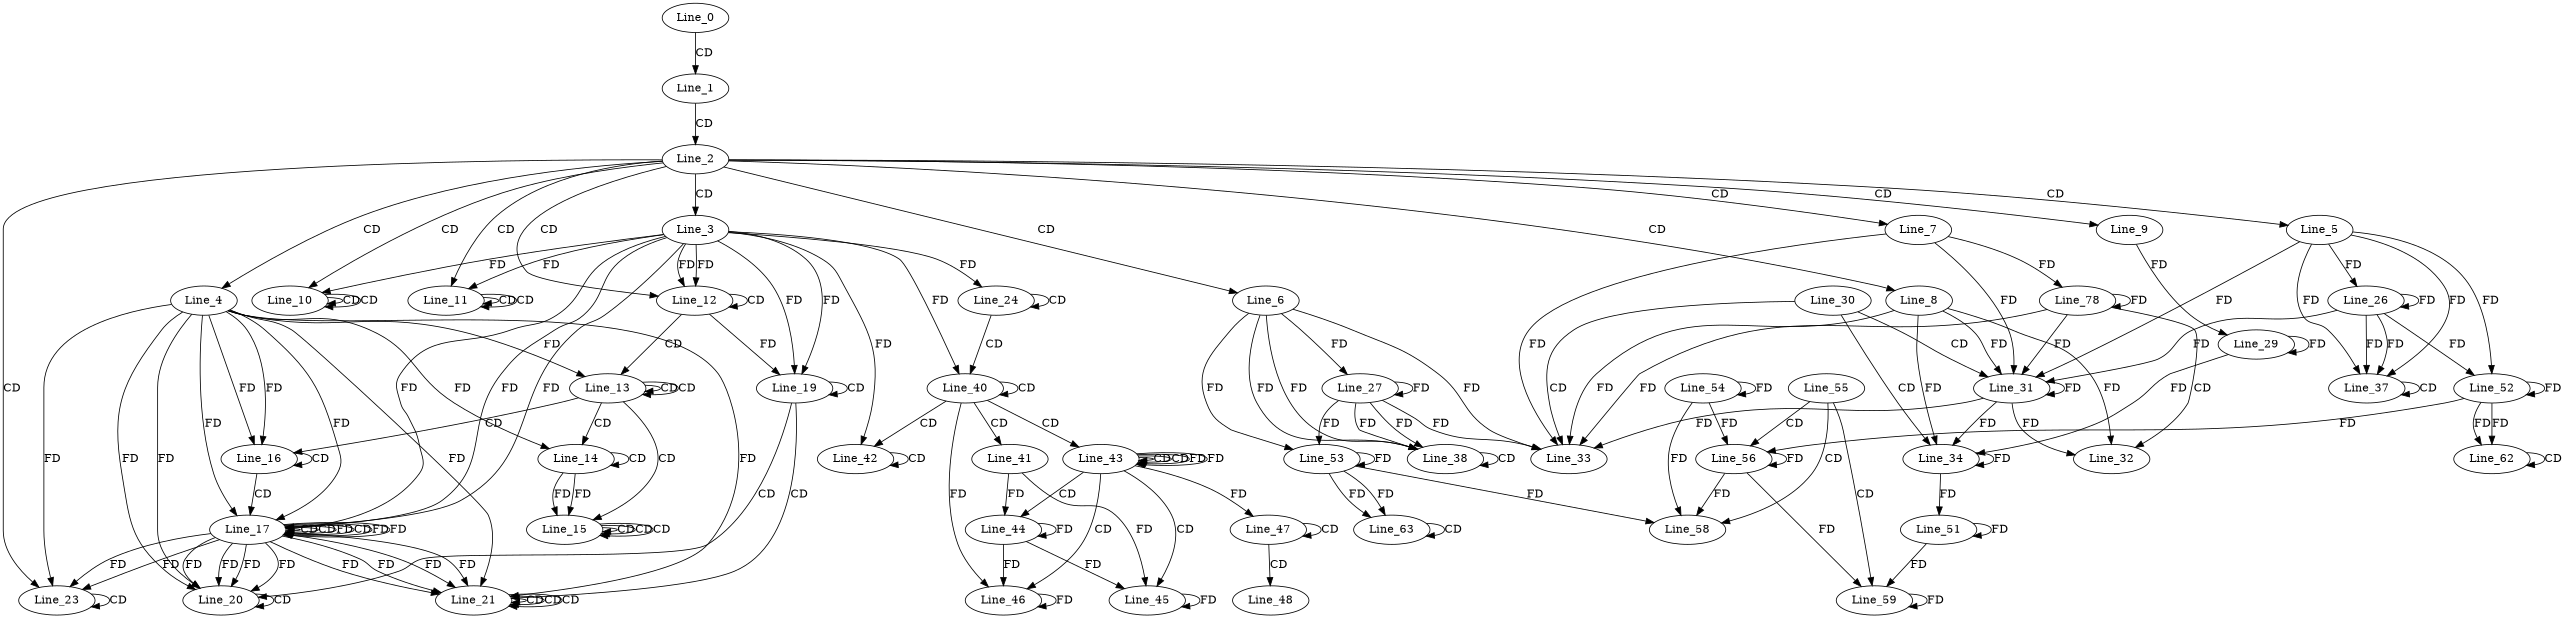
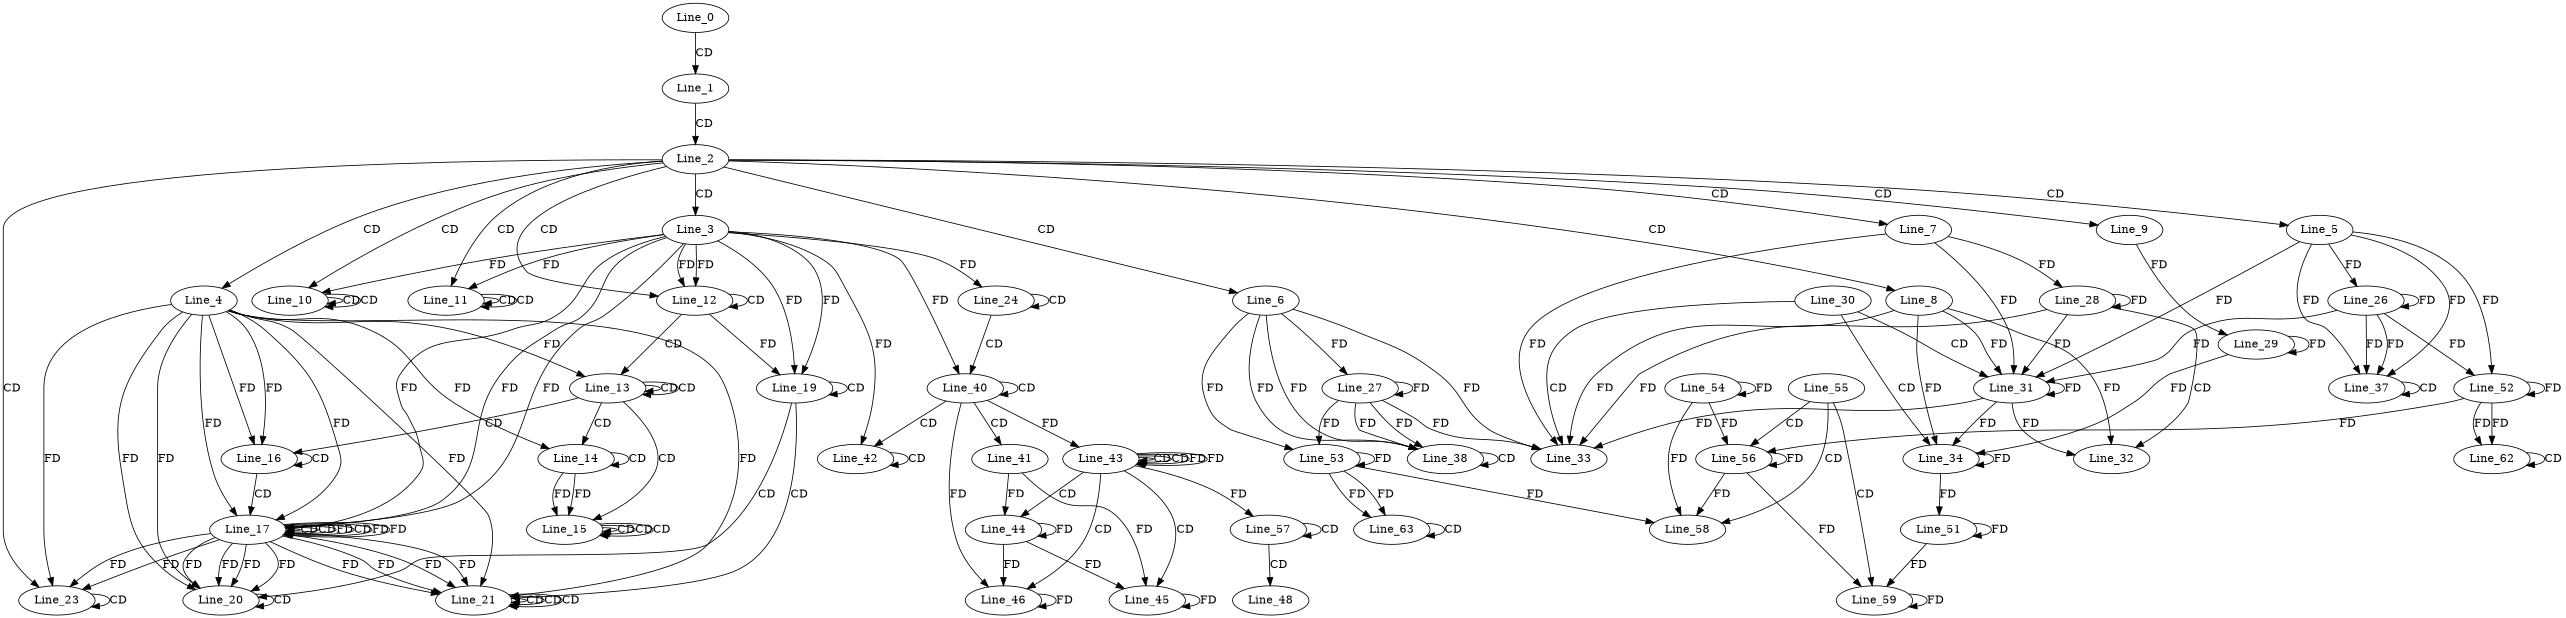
(2078, 301) -> (2078, 301)
(1051, 424) -> (1051, 424)
(1268, 530) -> (1268, 530)
